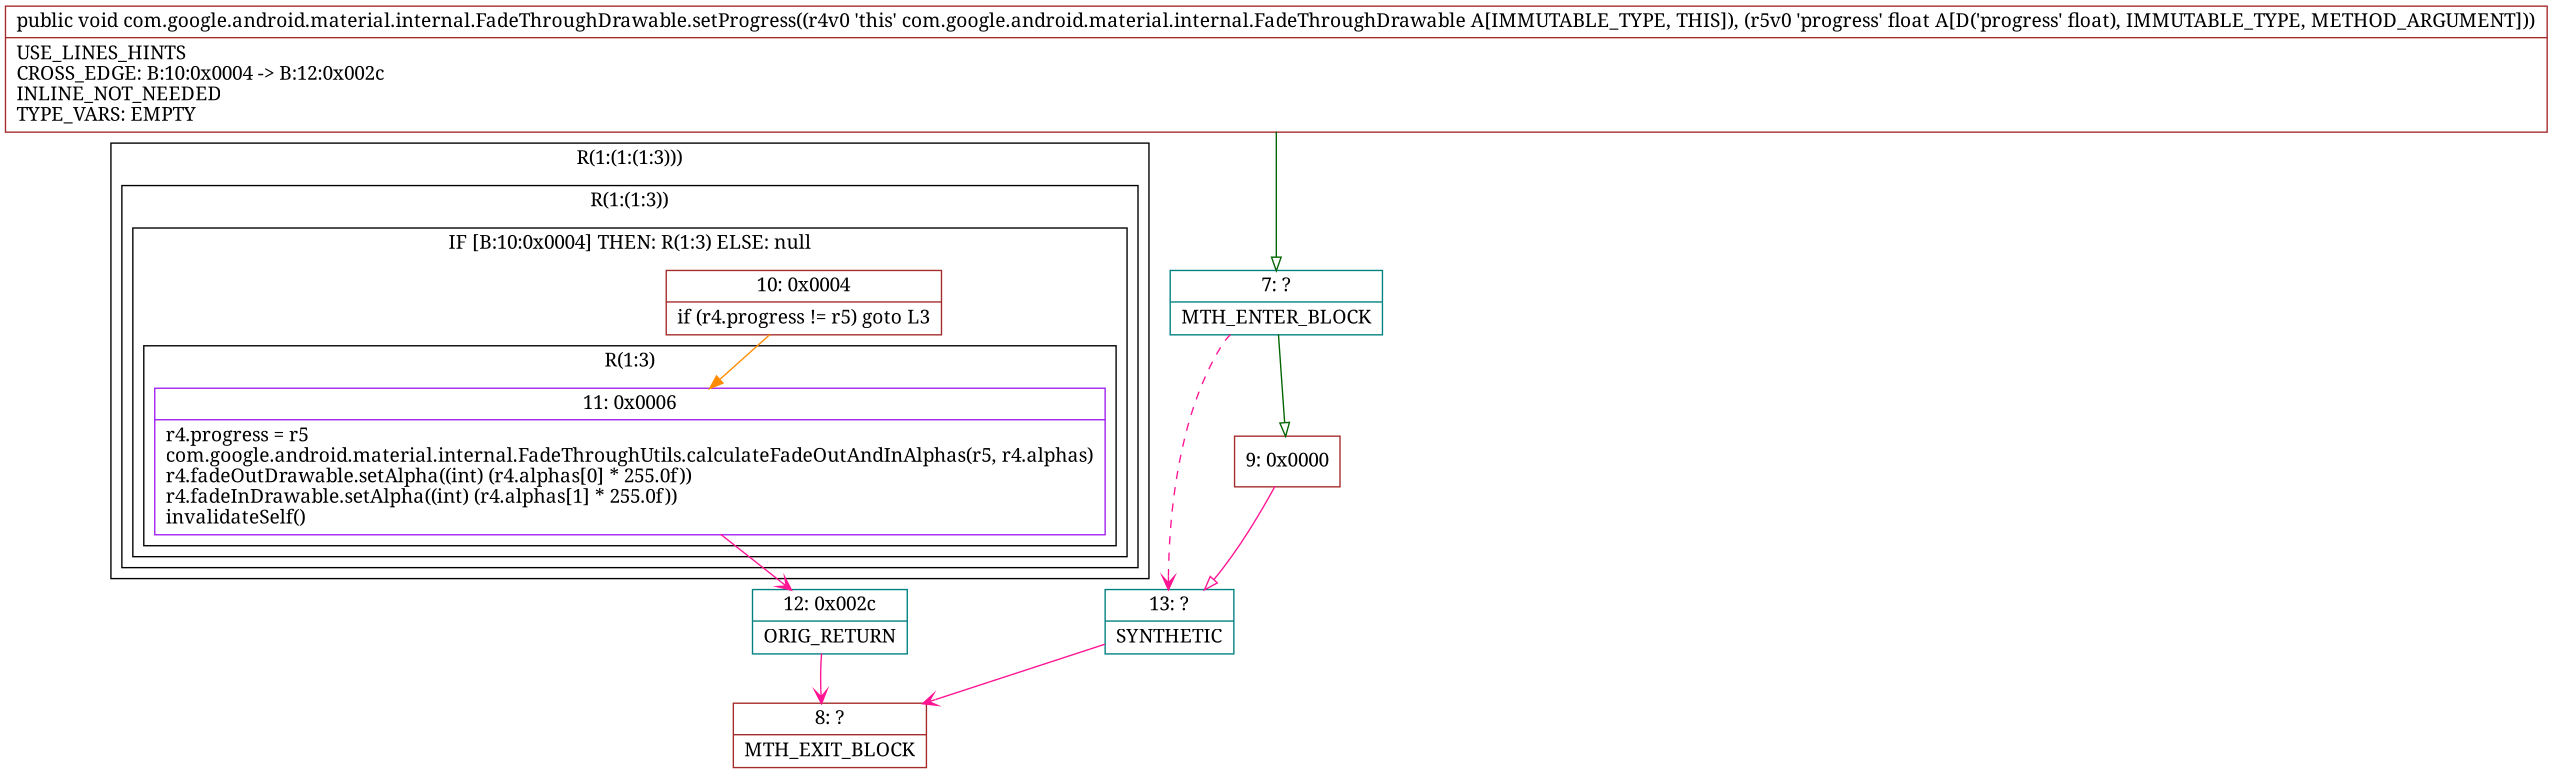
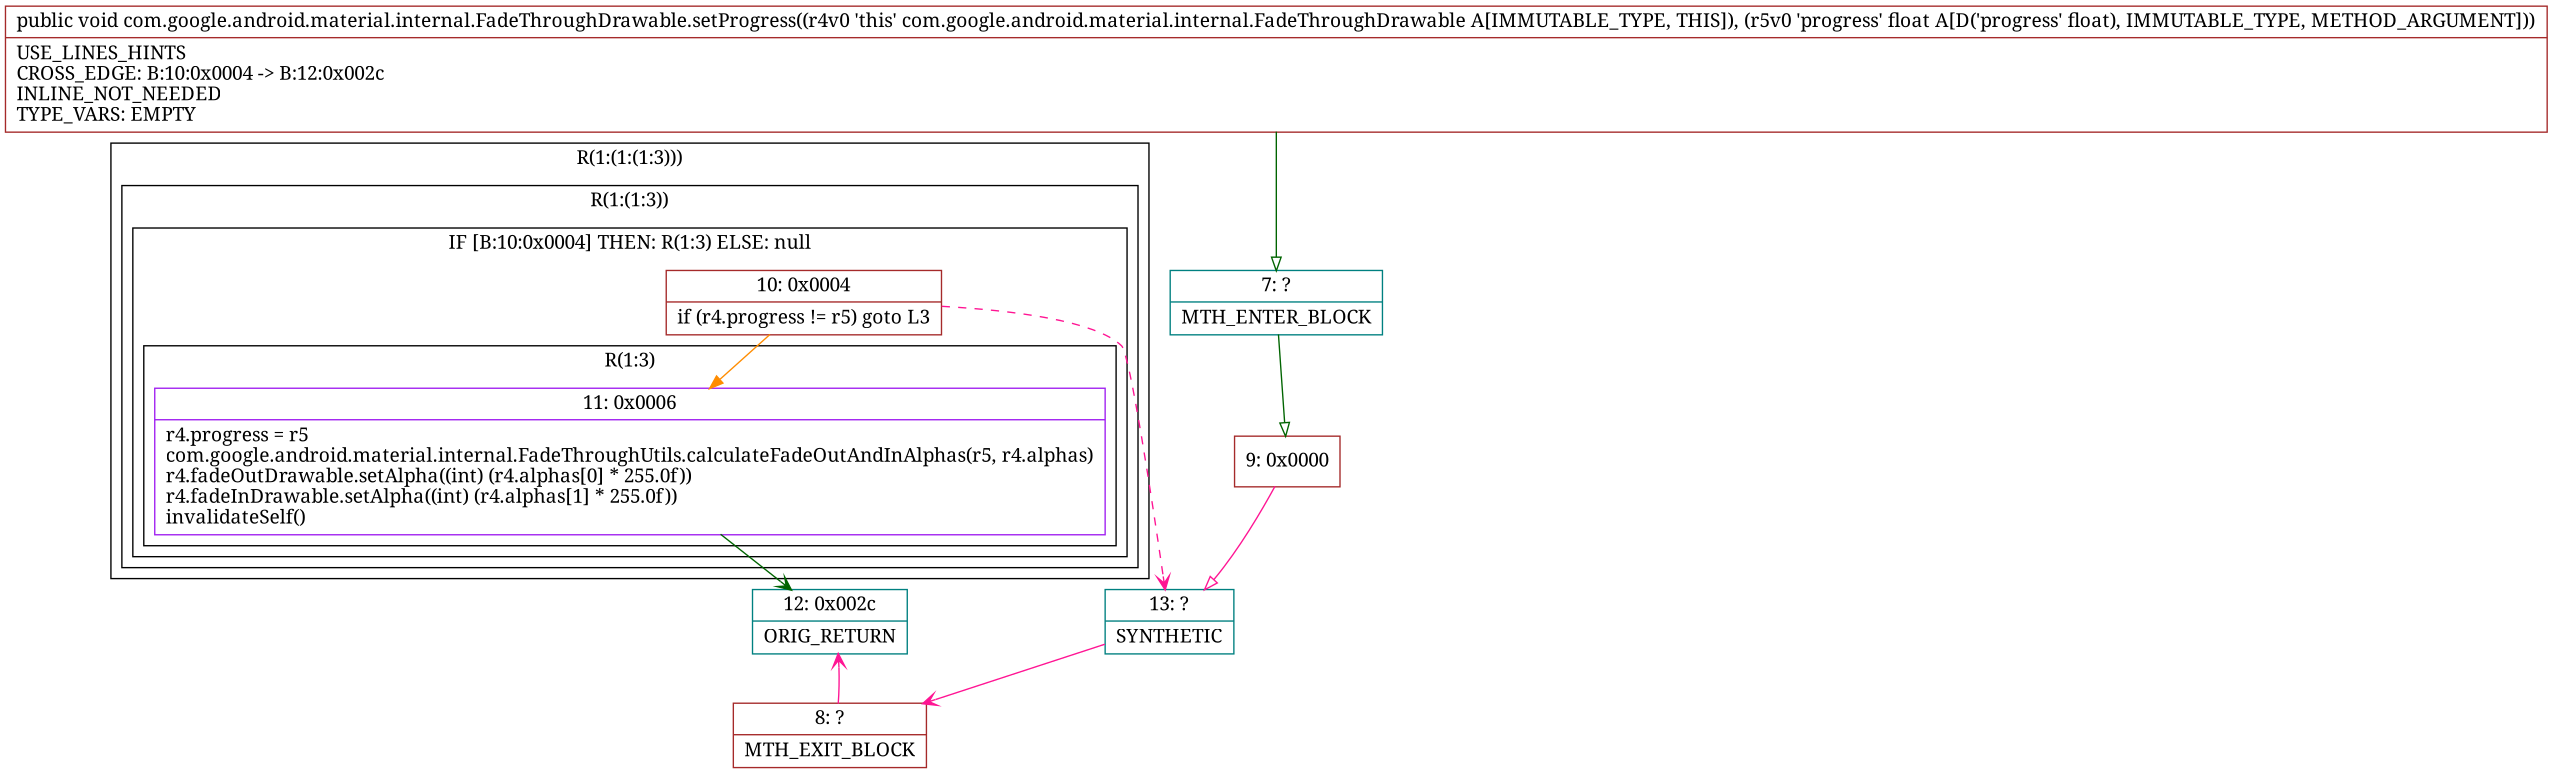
(1182, 450) -> (1107, 336)
(751, 558) -> (751, 558)
(821, 672) -> (839, 686)
